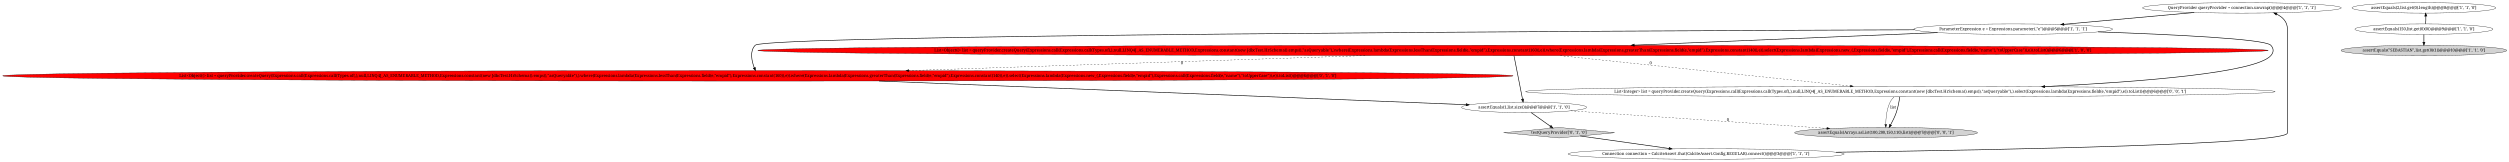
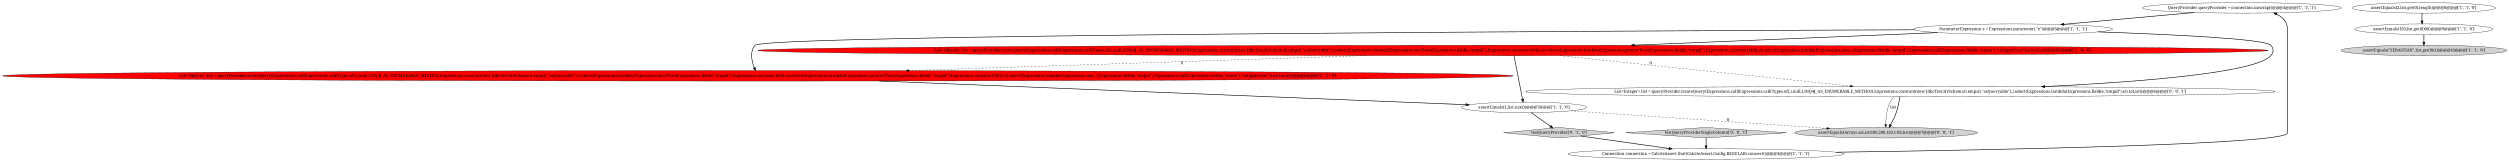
(2426, 20) -> (2422, 17)
none -> (1706, 133)
